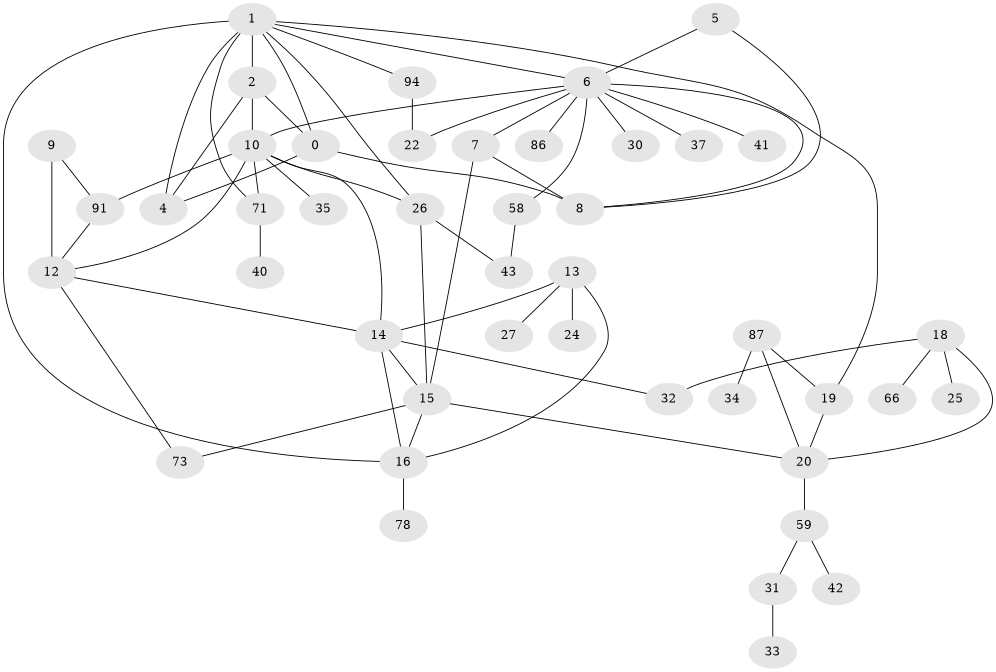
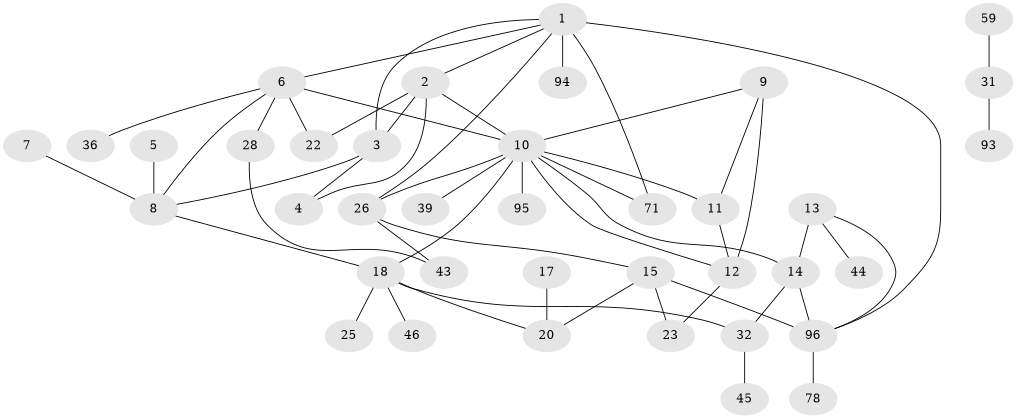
(651, 51) -> none
(190, 107) -> none
(412, 114) -> (370, 114)
(532, 114) -> none
none -> (643, 114)
(316, 146) -> (377, 146)
(539, 146) -> (91, 146)
(636, 146) -> none
(699, 146) -> none
(762, 146) -> none
(100, 209) -> (716, 209)
(324, 209) -> (522, 209)
none -> (426, 209)
(517, 209) -> (251, 146)
none -> (463, 220)
none -> (267, 241)
(260, 273) -> none
(452, 273) -> none
(215, 304) -> none
(509, 336) -> none
(572, 336) -> (859, 273)
(757, 336) -> (547, 273)
(403, 368) -> none
(732, 399) -> none
none -> (745, 399)
(829, 399) -> none
(892, 399) -> (412, 336)
(180, 462) -> (671, 336)
(404, 462) -> (813, 336)
(804, 494) -> none
(836, 589) -> none
(773, 652) -> (989, 146)
